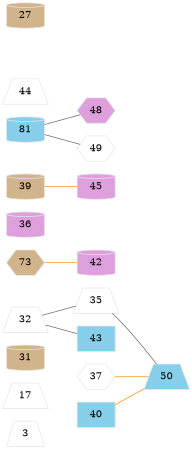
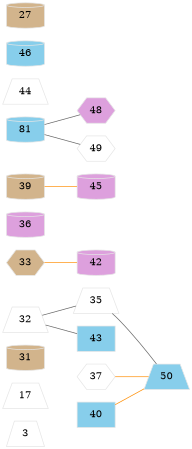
none -> (25, 54)
(25, 263) -> (25, 263)
